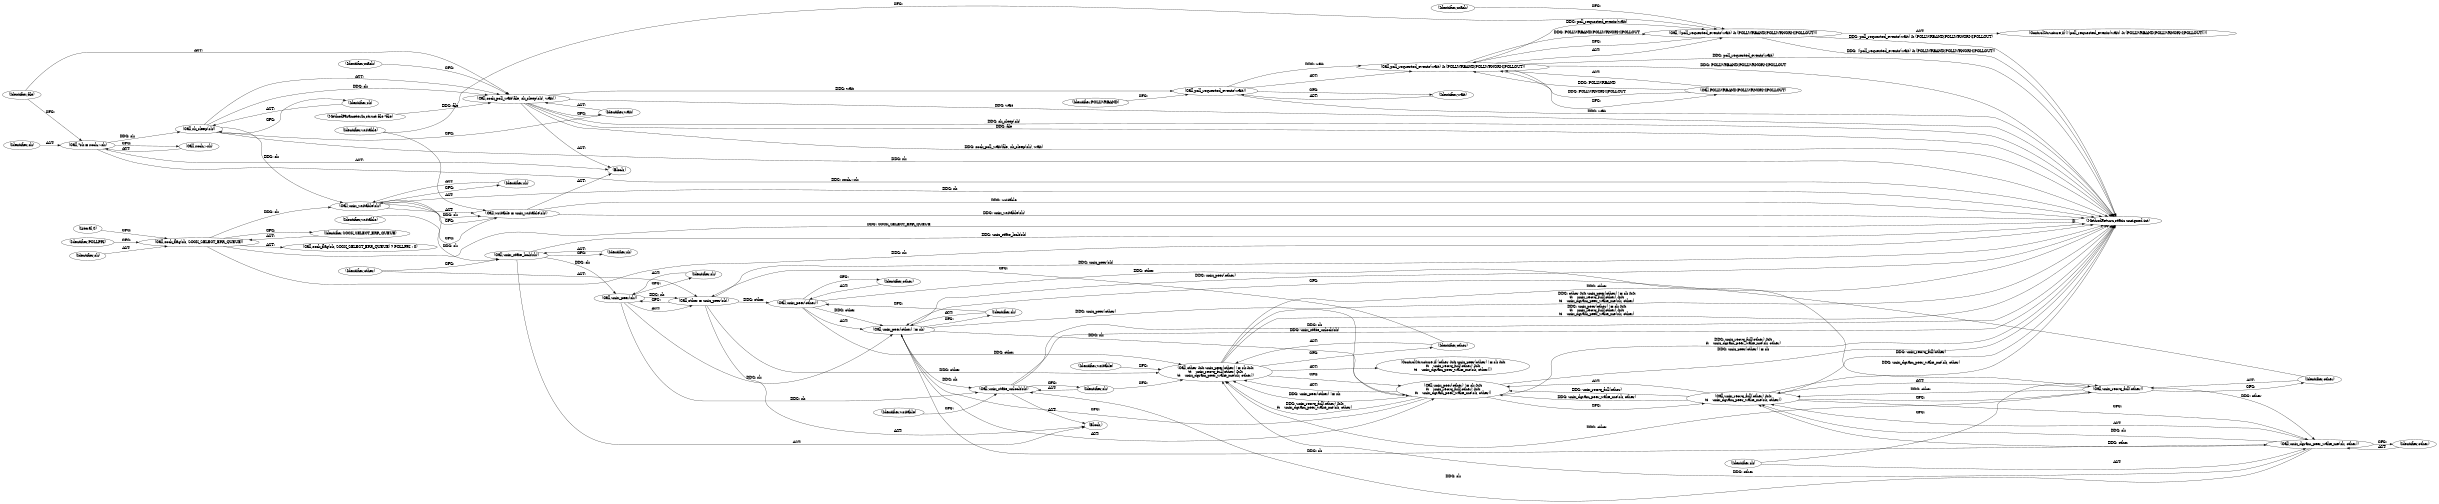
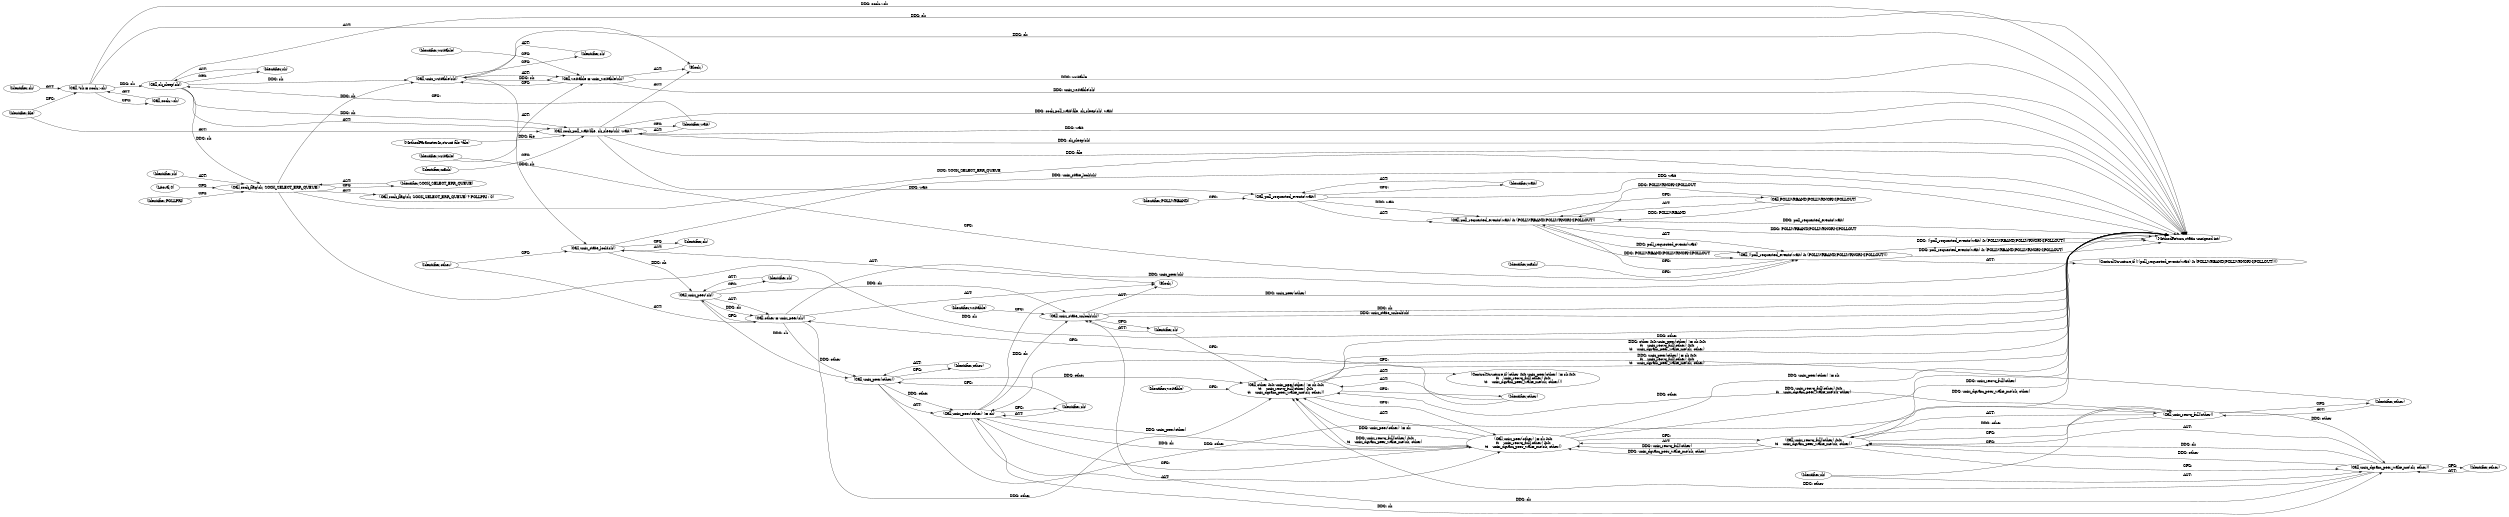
none -> (201, 147)
(744, 380) -> (767, 350)
